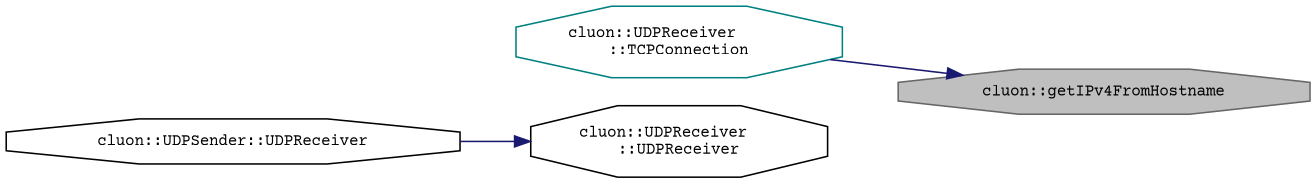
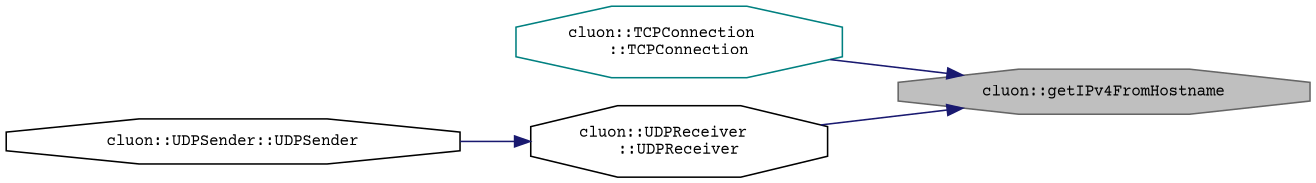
(679, 42) -> (679, 42)
none -> (884, 117)
(233, 141) -> (233, 141)
